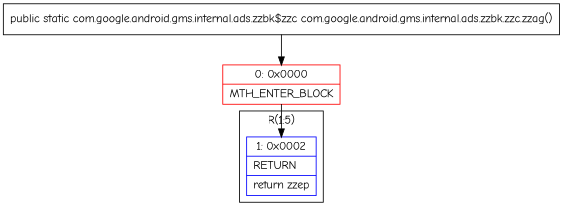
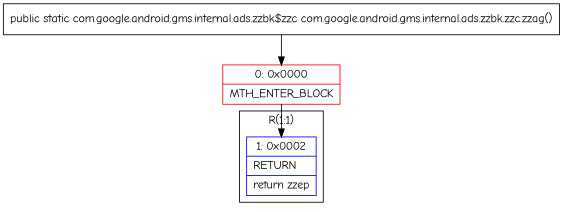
(281, 121) -> (281, 121)
